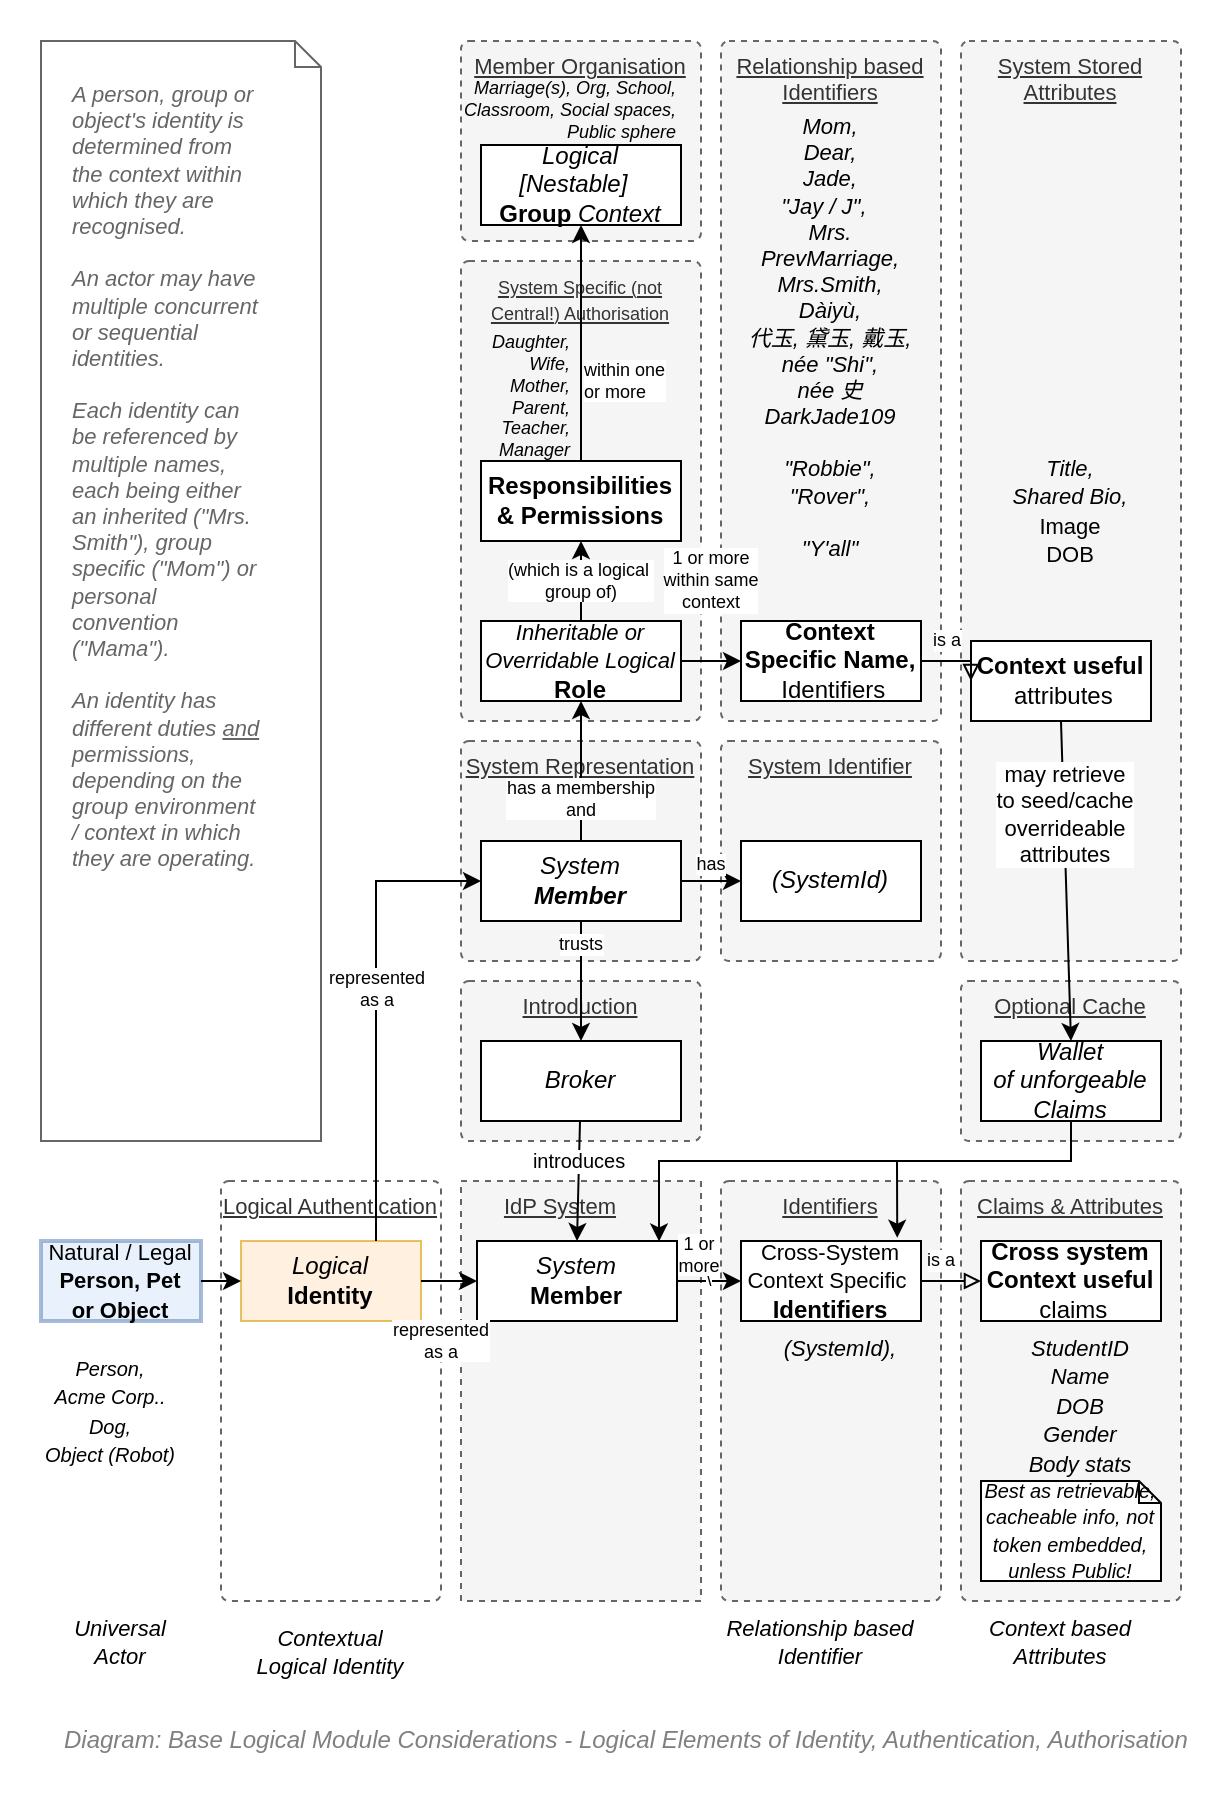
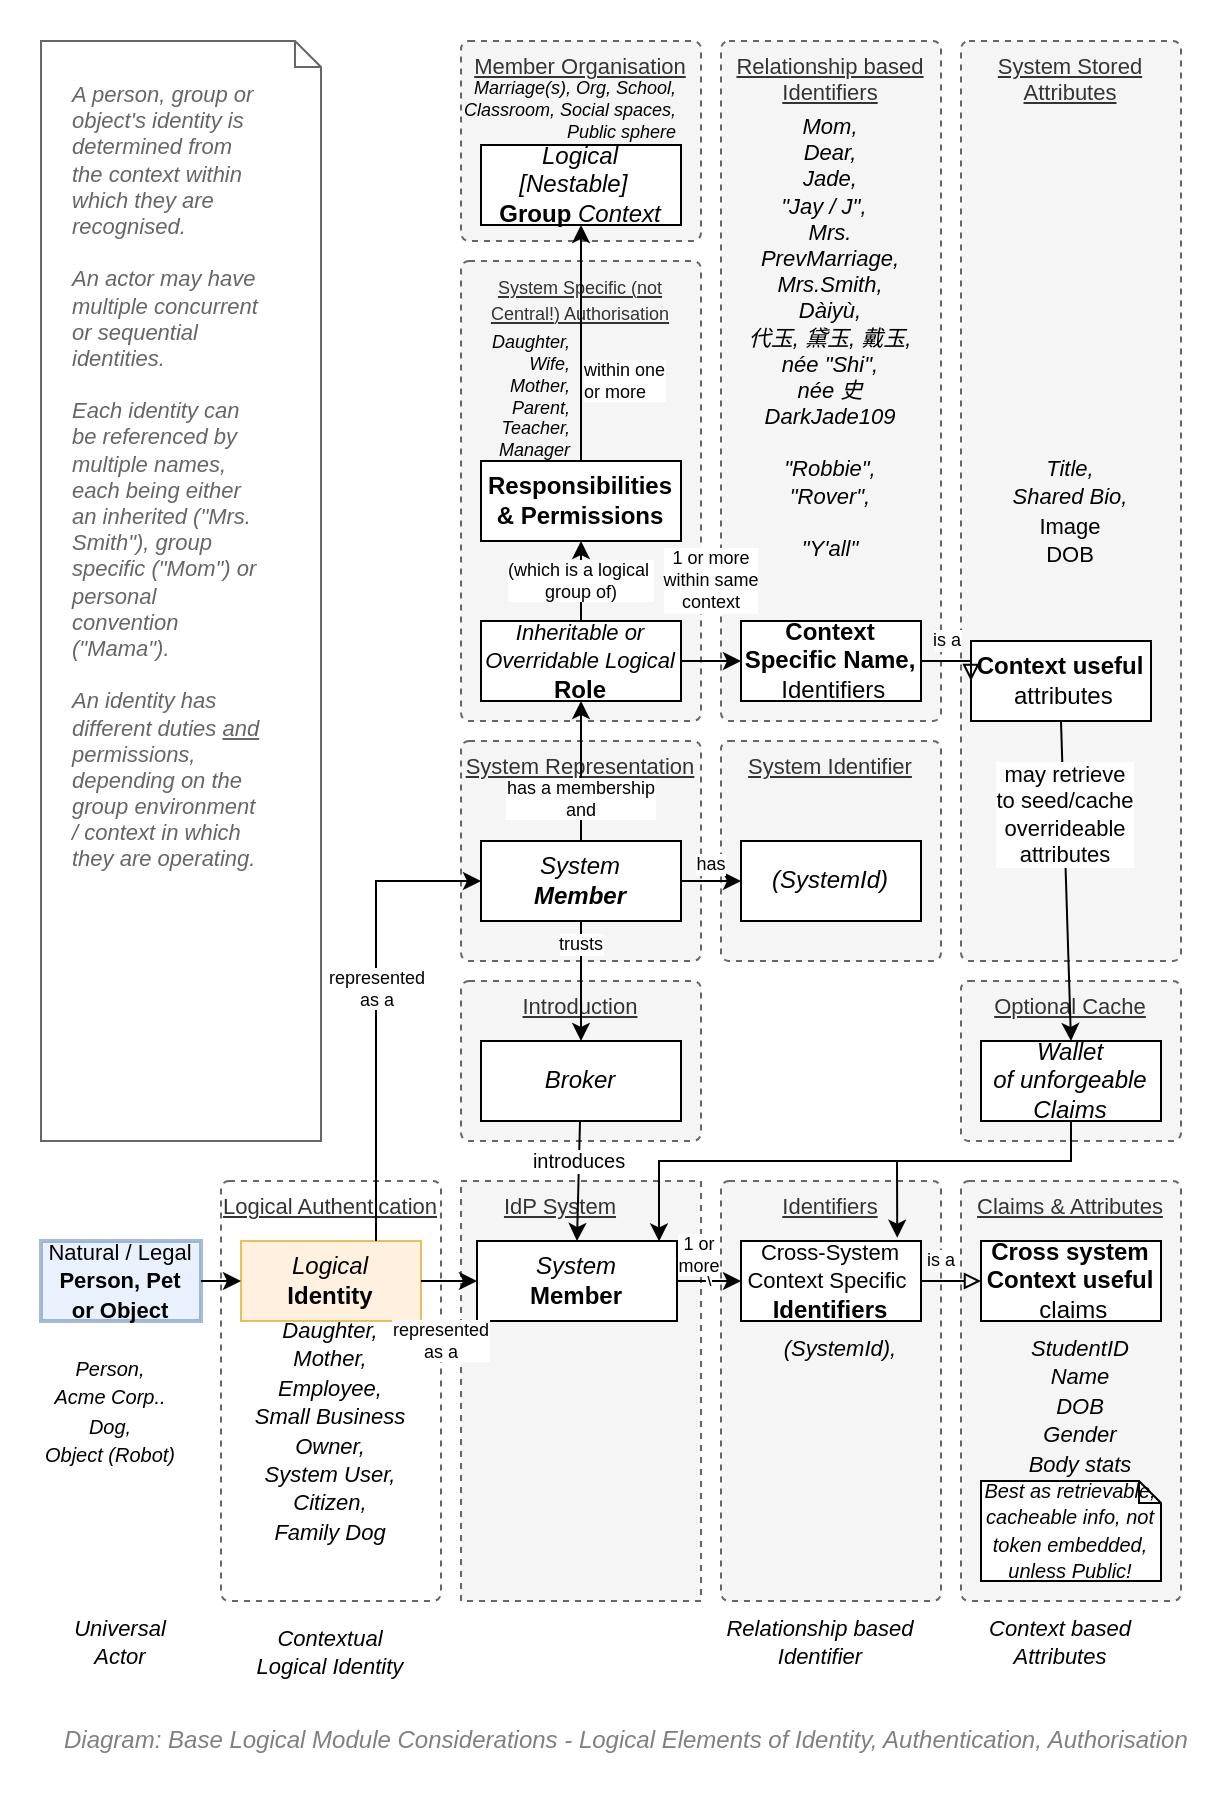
none -> (331, 1431)
